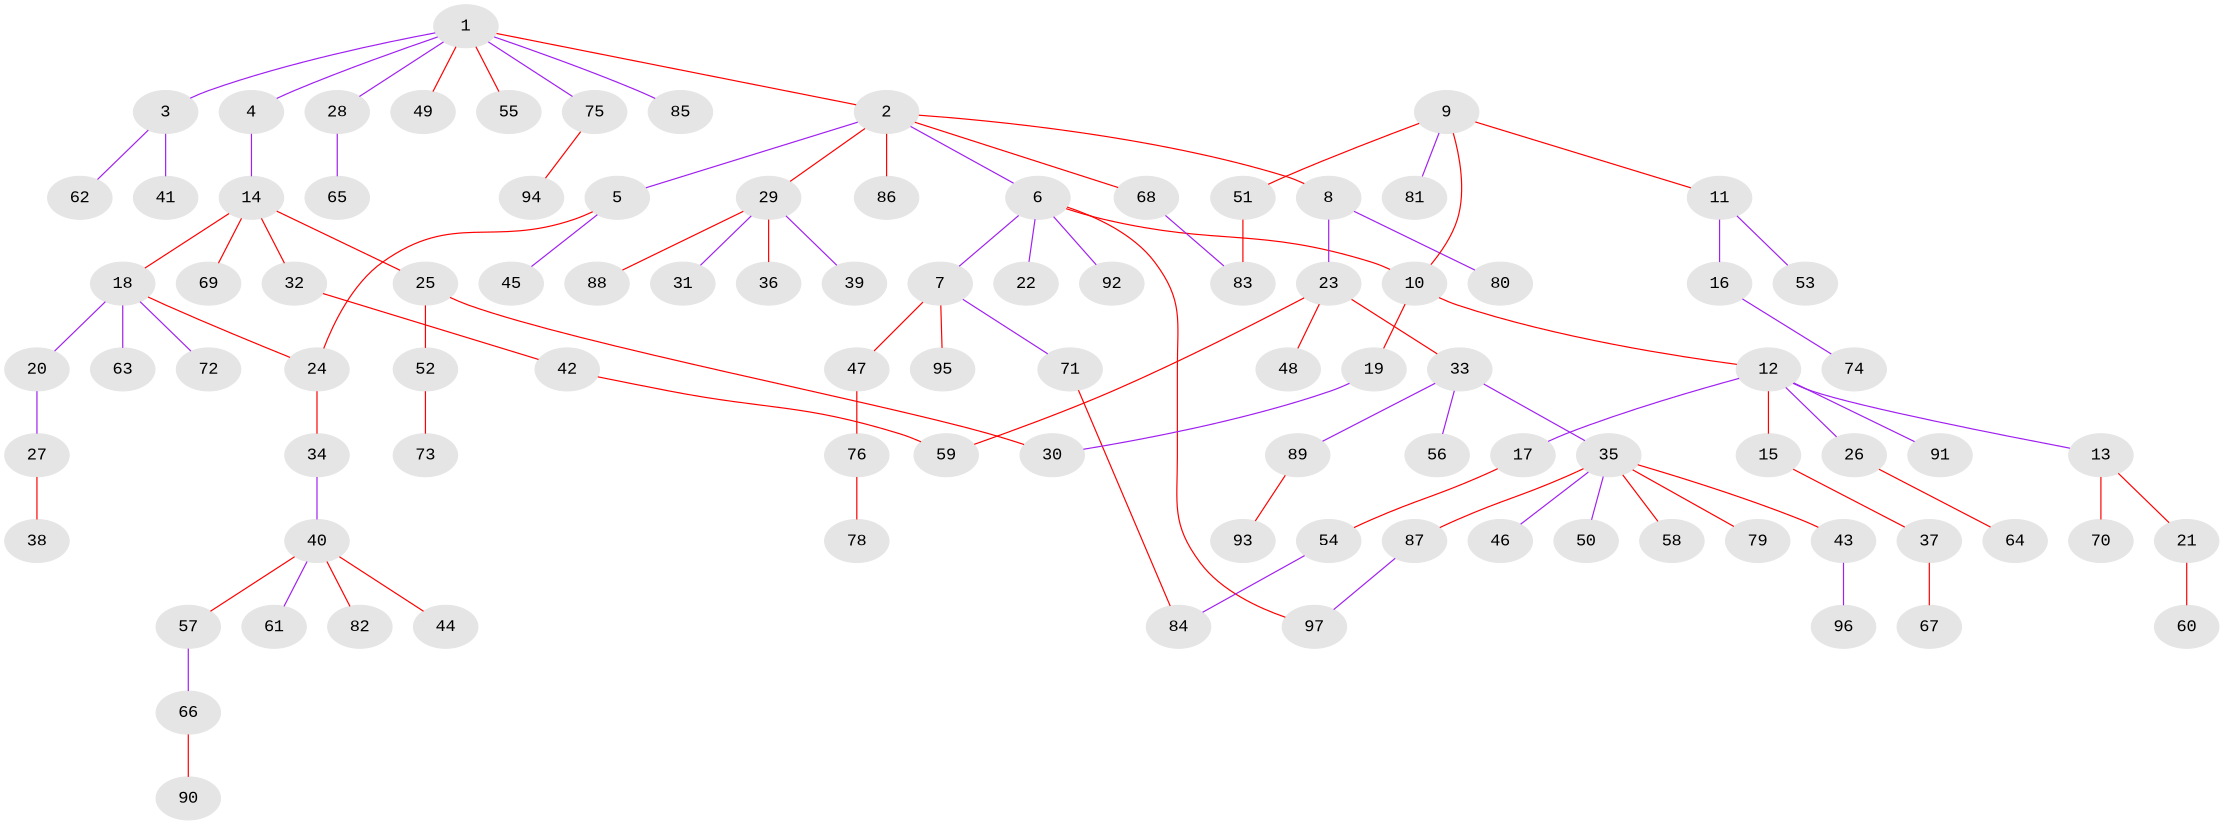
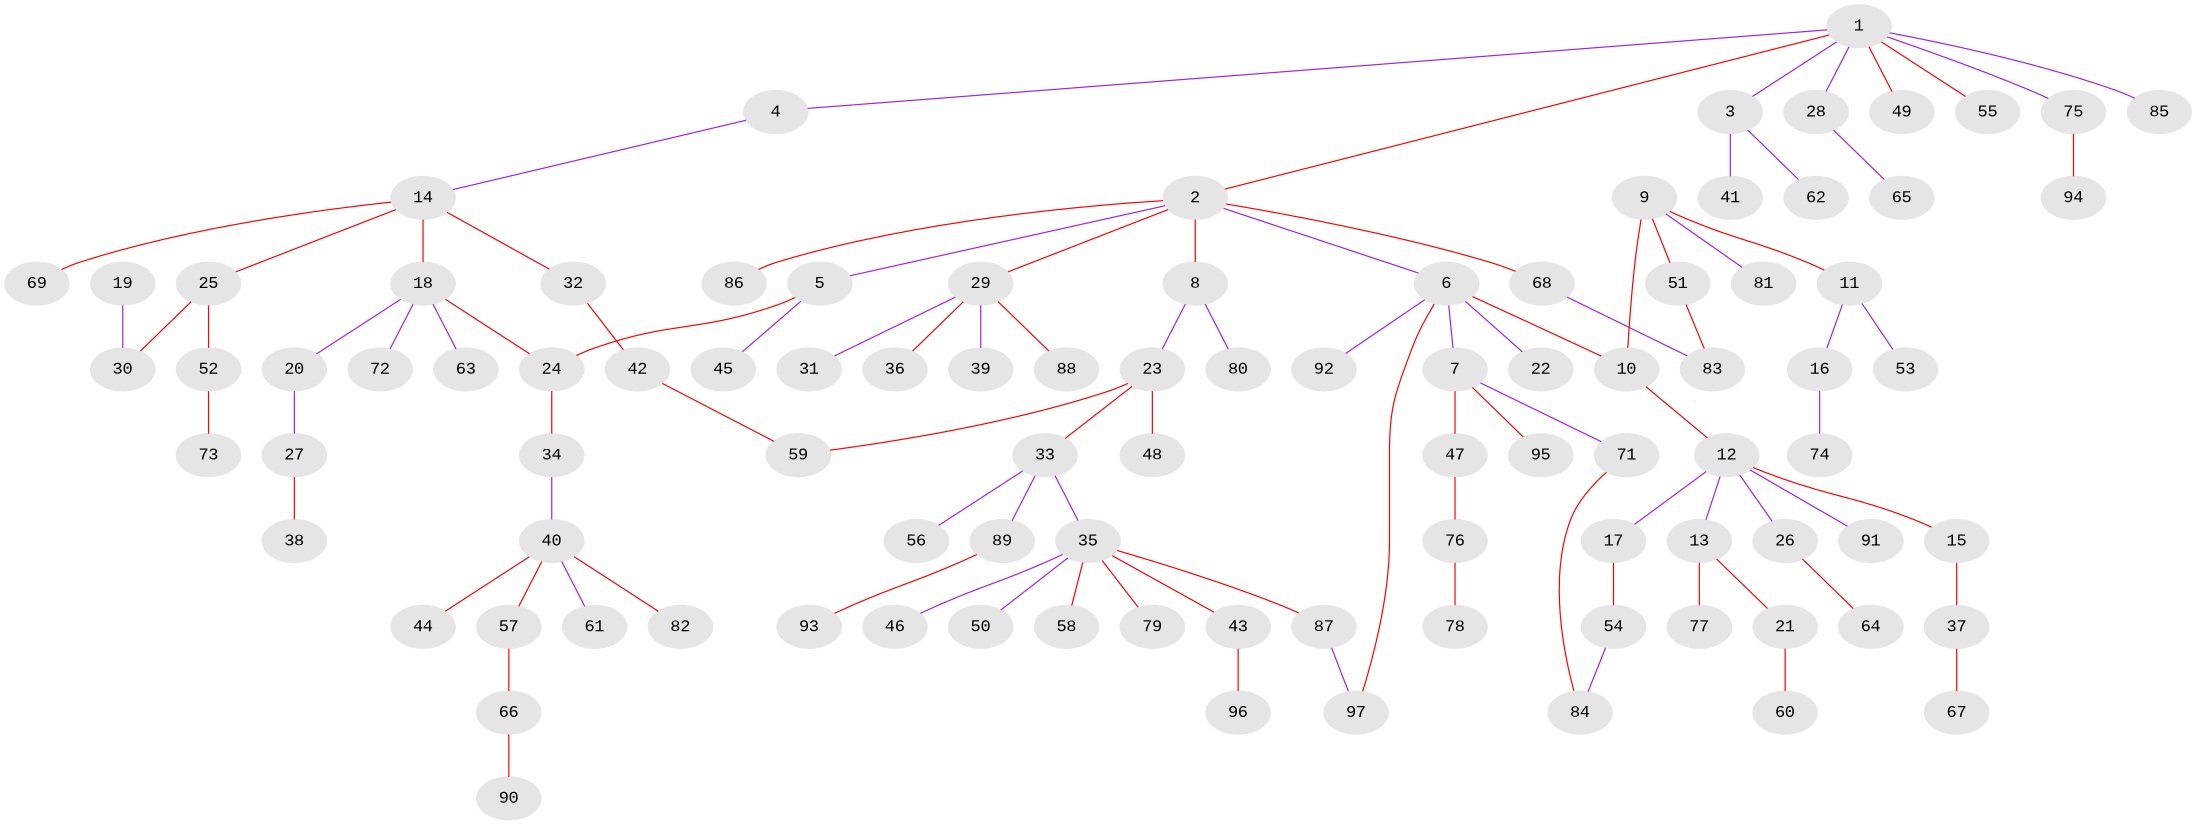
(1398, 320) -> none
(2101, 541) -> (1699, 627)
(1844, 584) -> (1238, 670)
(188, 670) -> (509, 670)
